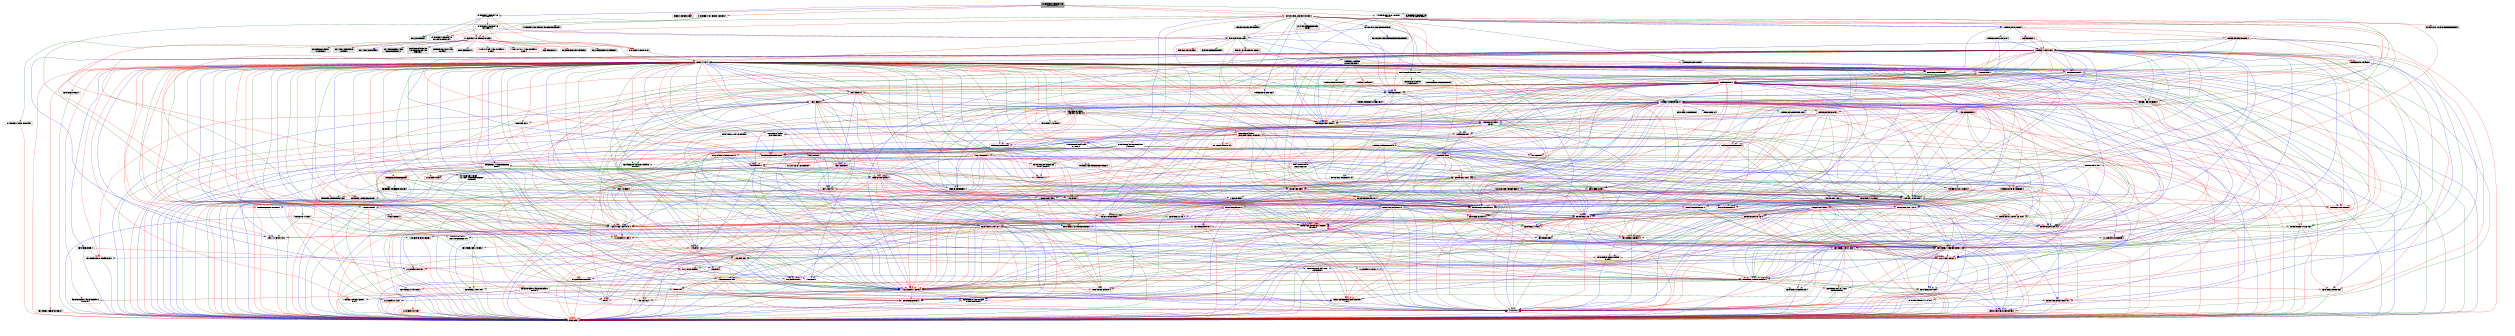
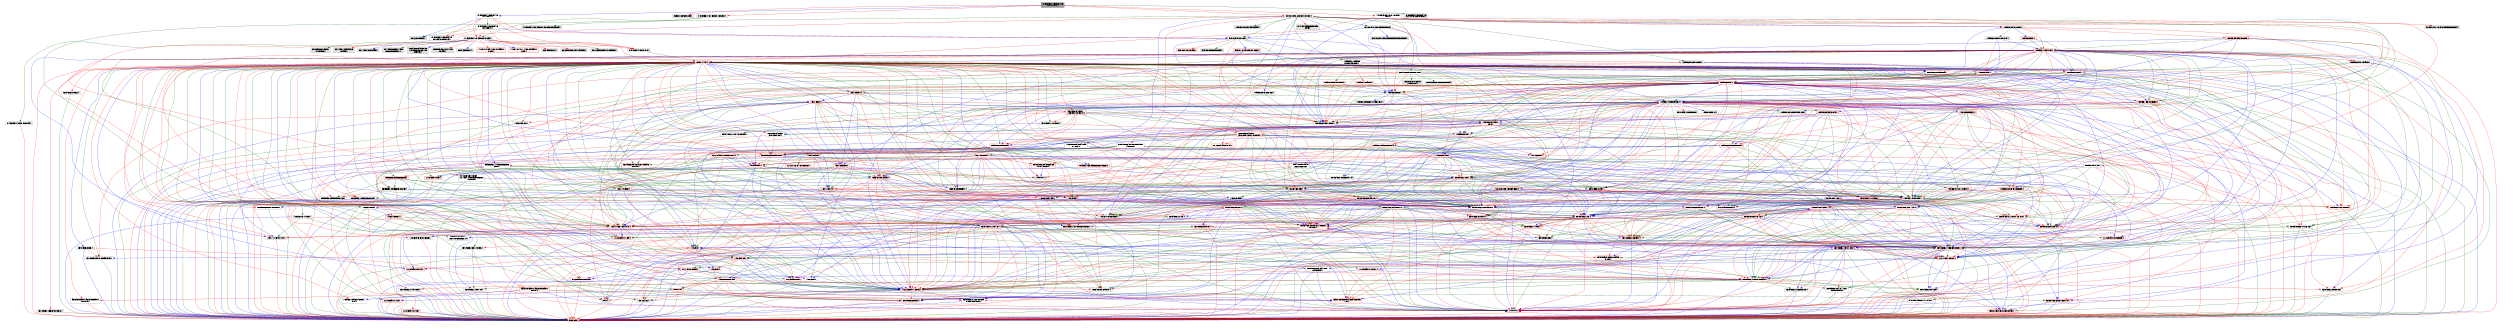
(1701, 25) -> (1701, 25)
(1449, 62) -> none
(308, 65) -> (308, 65)
(933, 132) -> (933, 132)
(1741, 158) -> (1692, 164)
(1787, 212) -> (1786, 212)
(1587, 303) -> none
